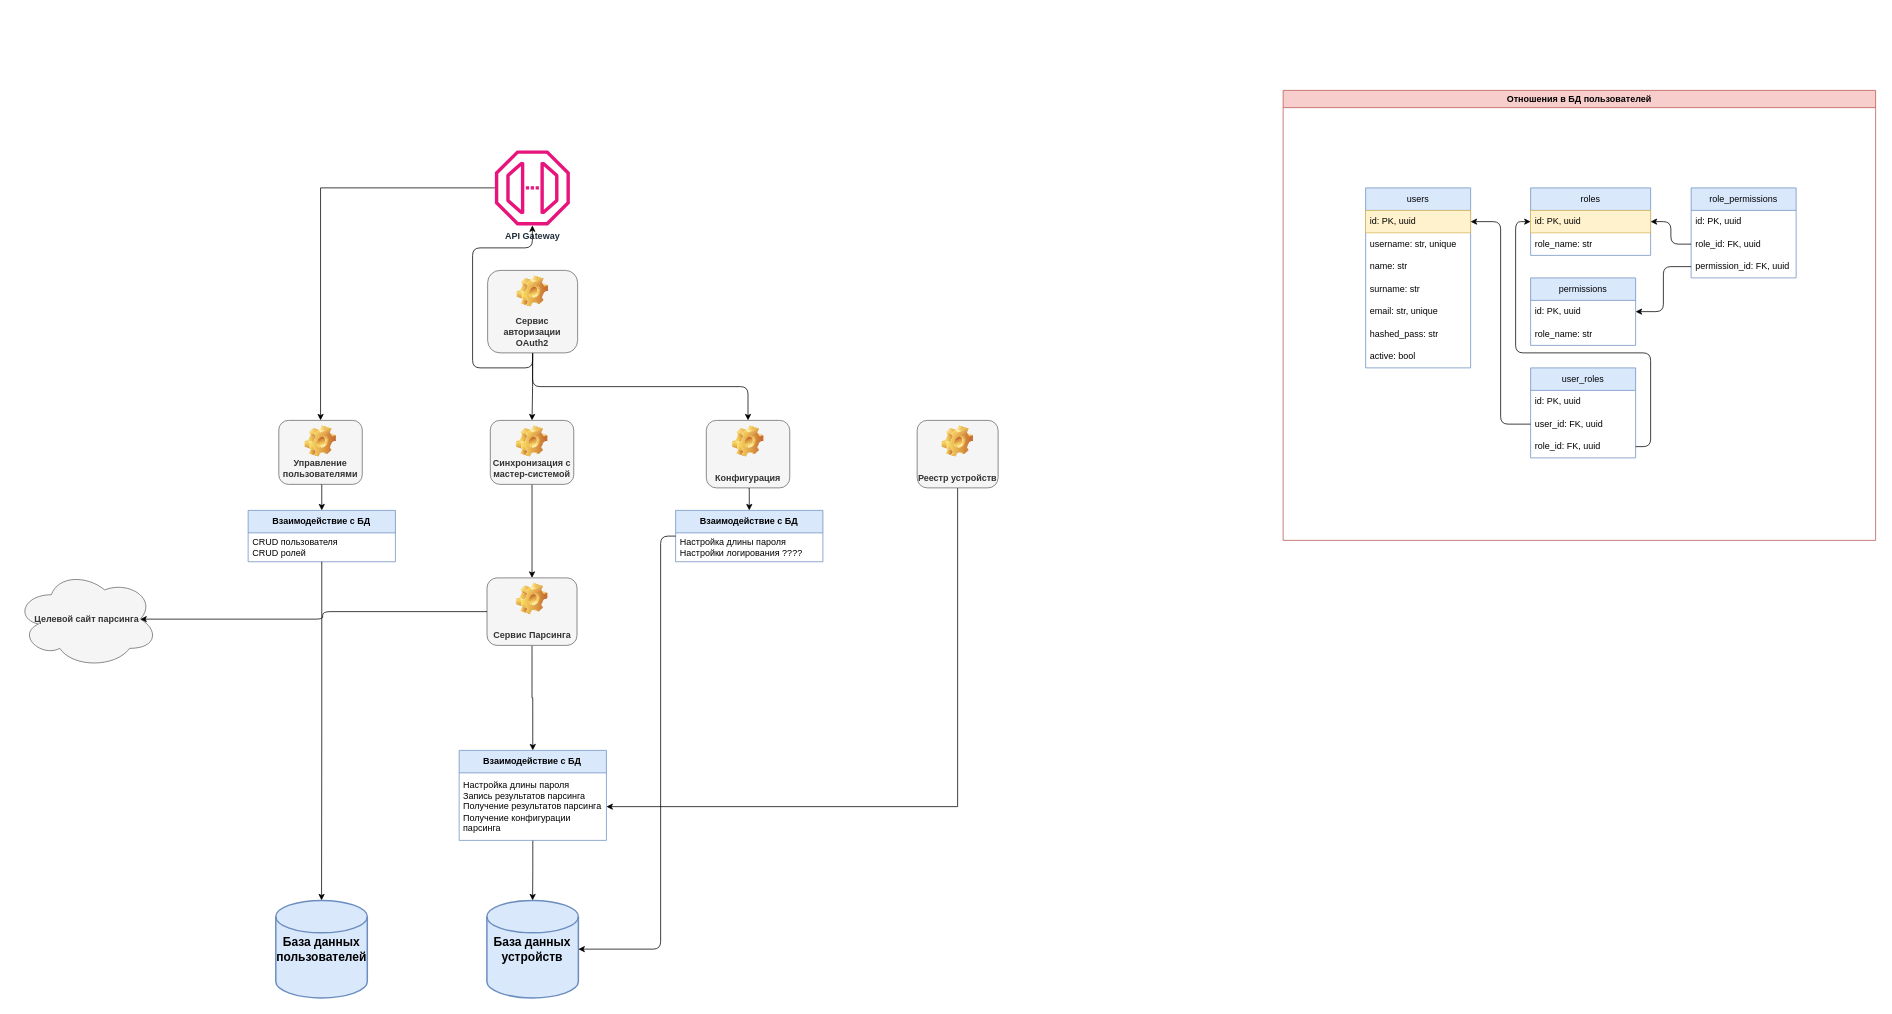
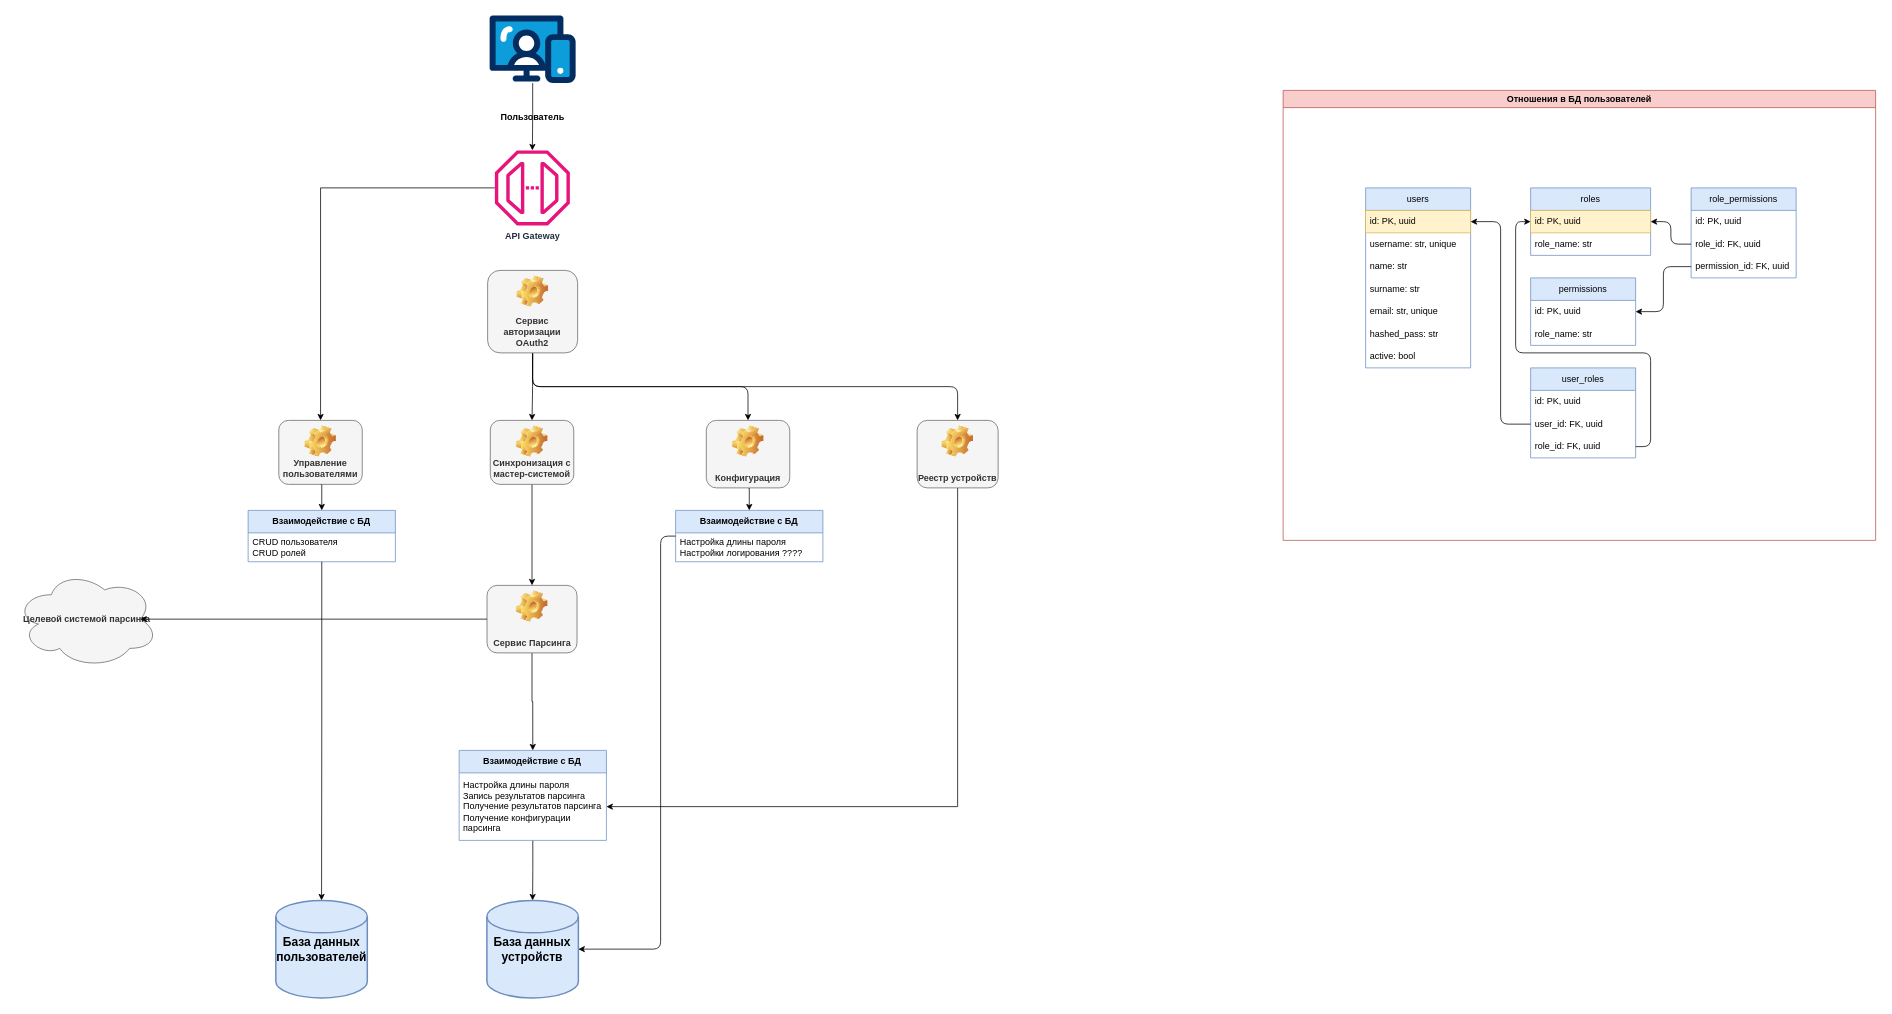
none -> (532, 49)
none -> (532, 114)
(472, 309) -> (864, 387)
(532, 612) -> (532, 619)
(87, 619) -> (87, 619)
